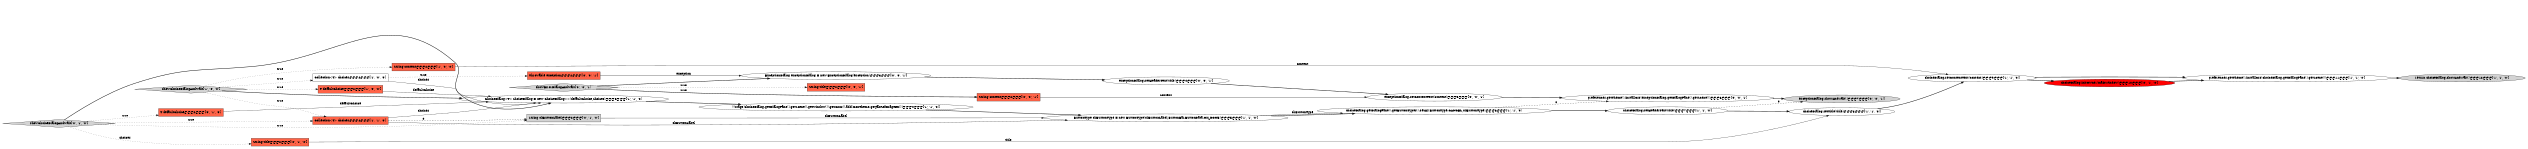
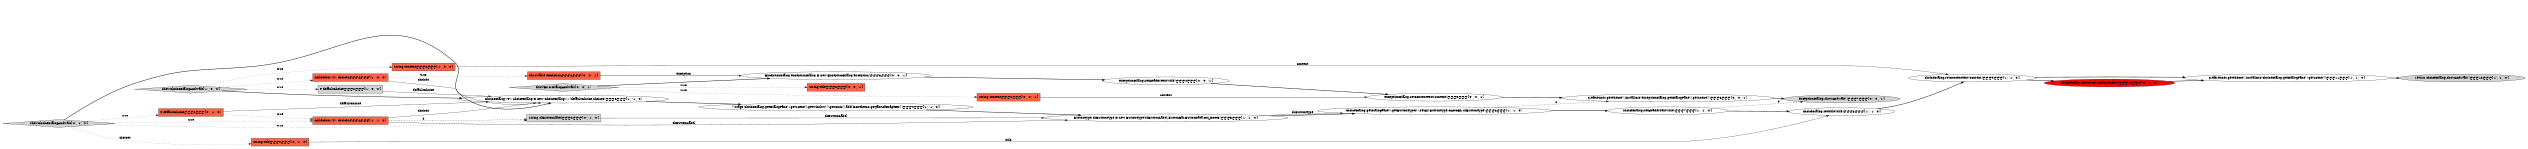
(350, 78) -> (350, 78)
(350, 89) -> (350, 89)
(785, 95) -> (785, 95)
(264, 105) -> (267, 117)
